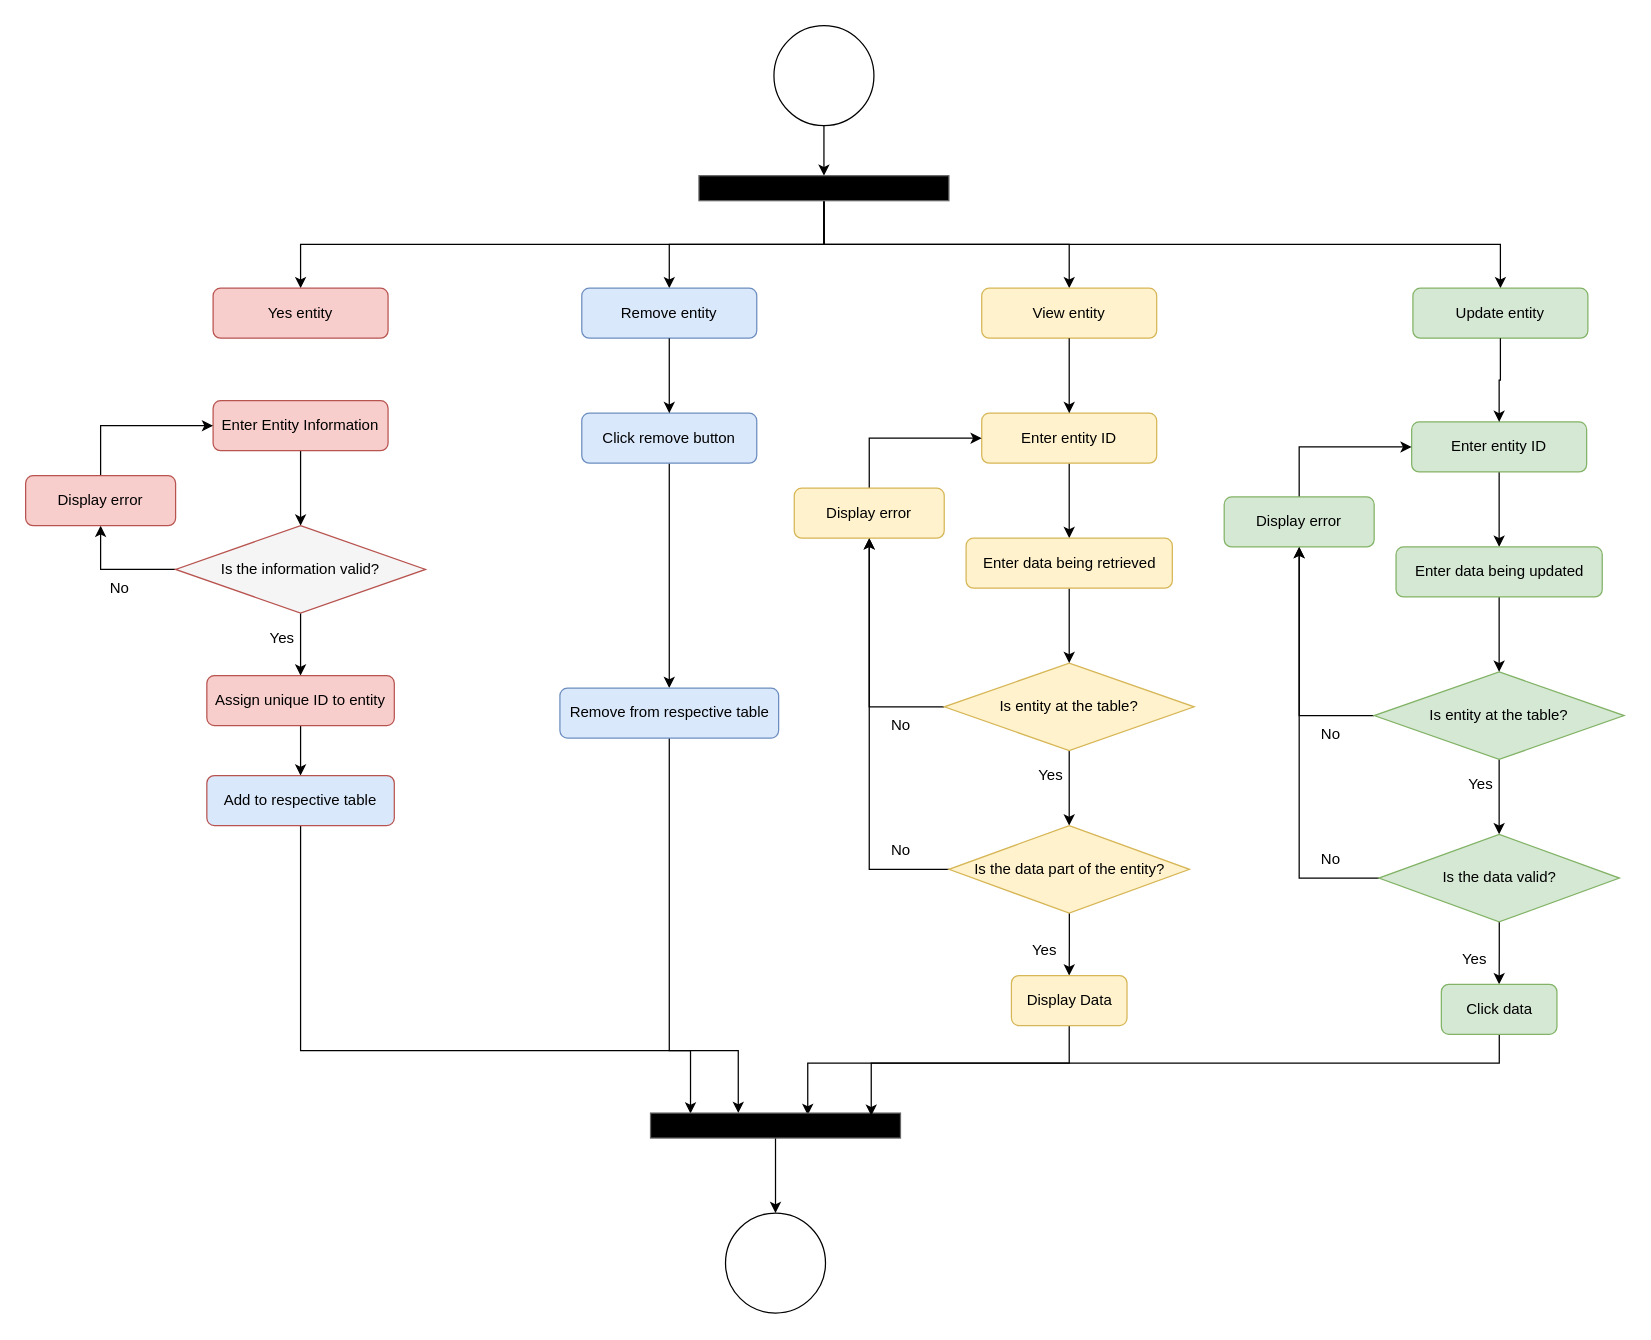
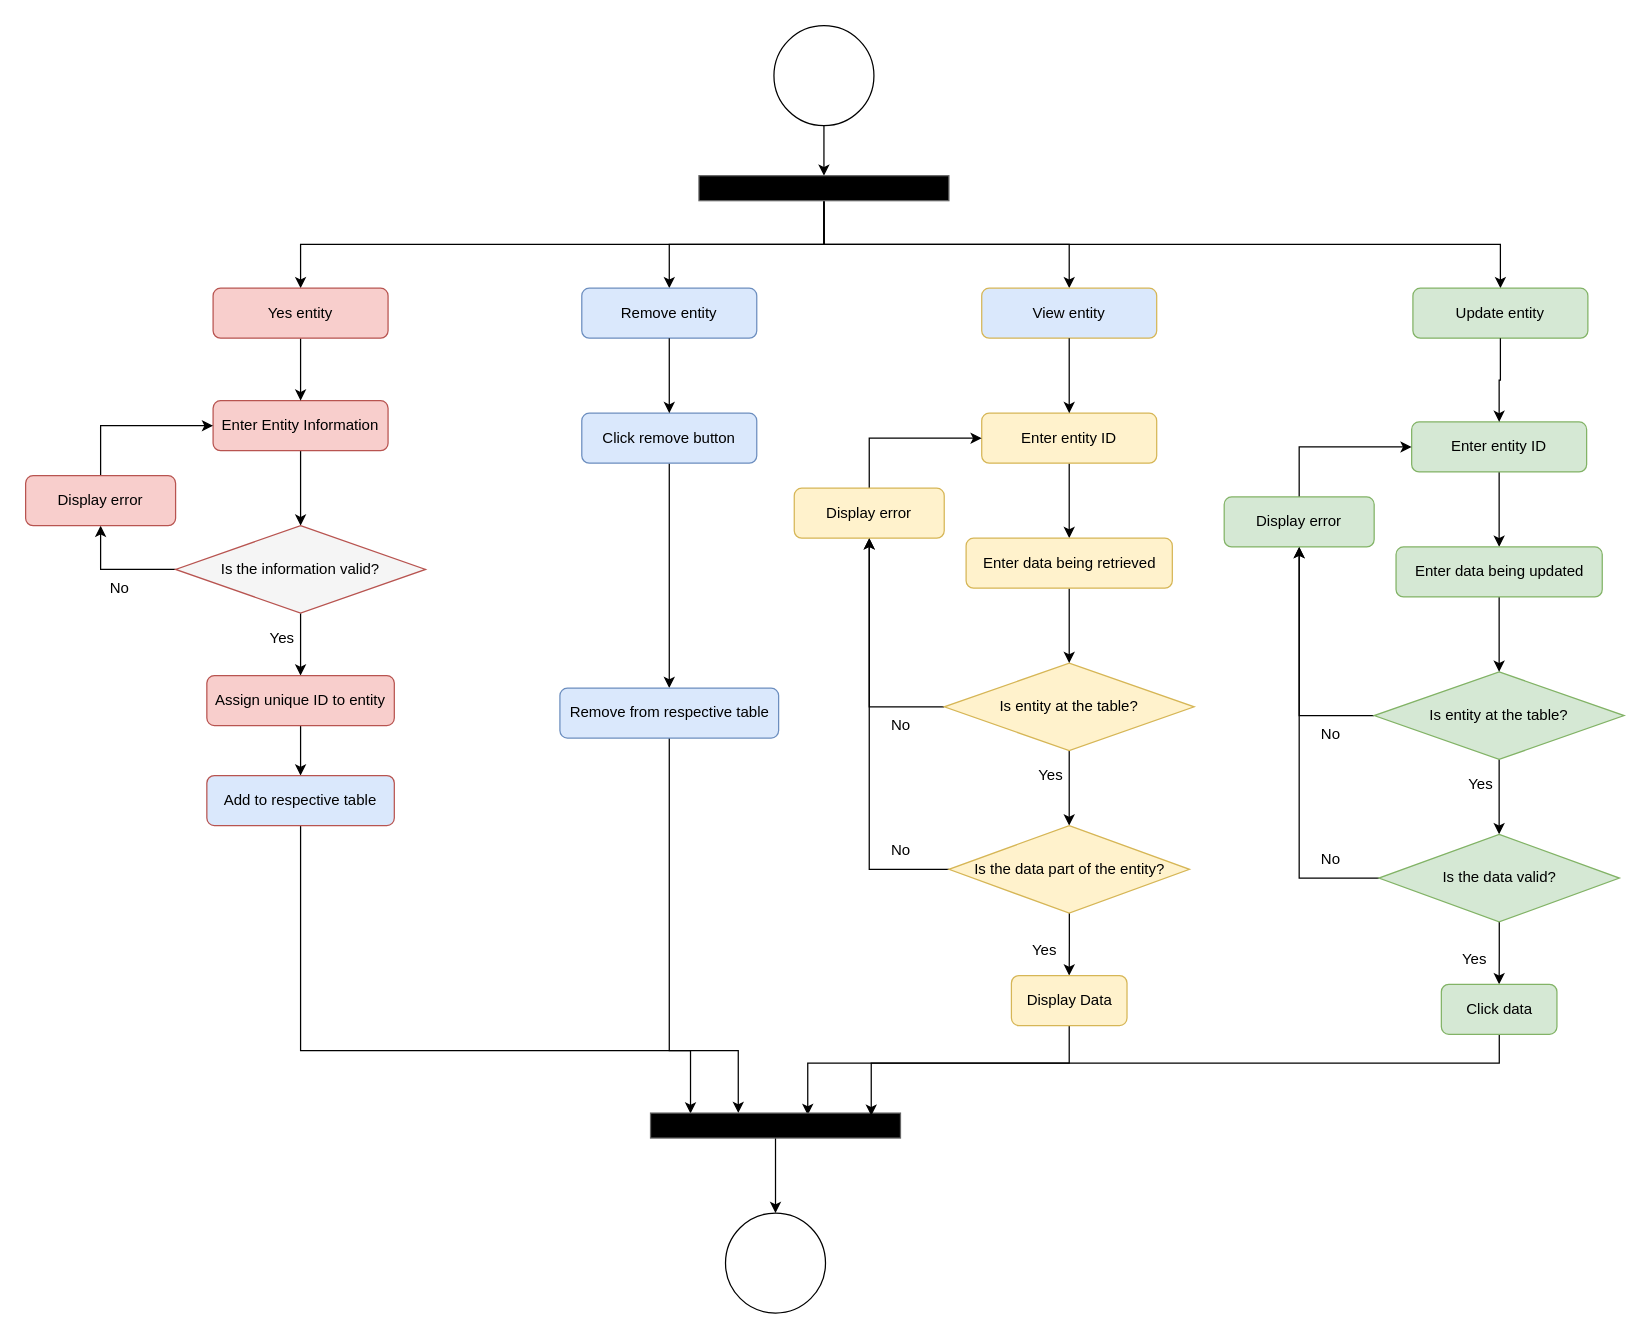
(1069, 313) -> (1069, 313)
none -> (301, 365)
